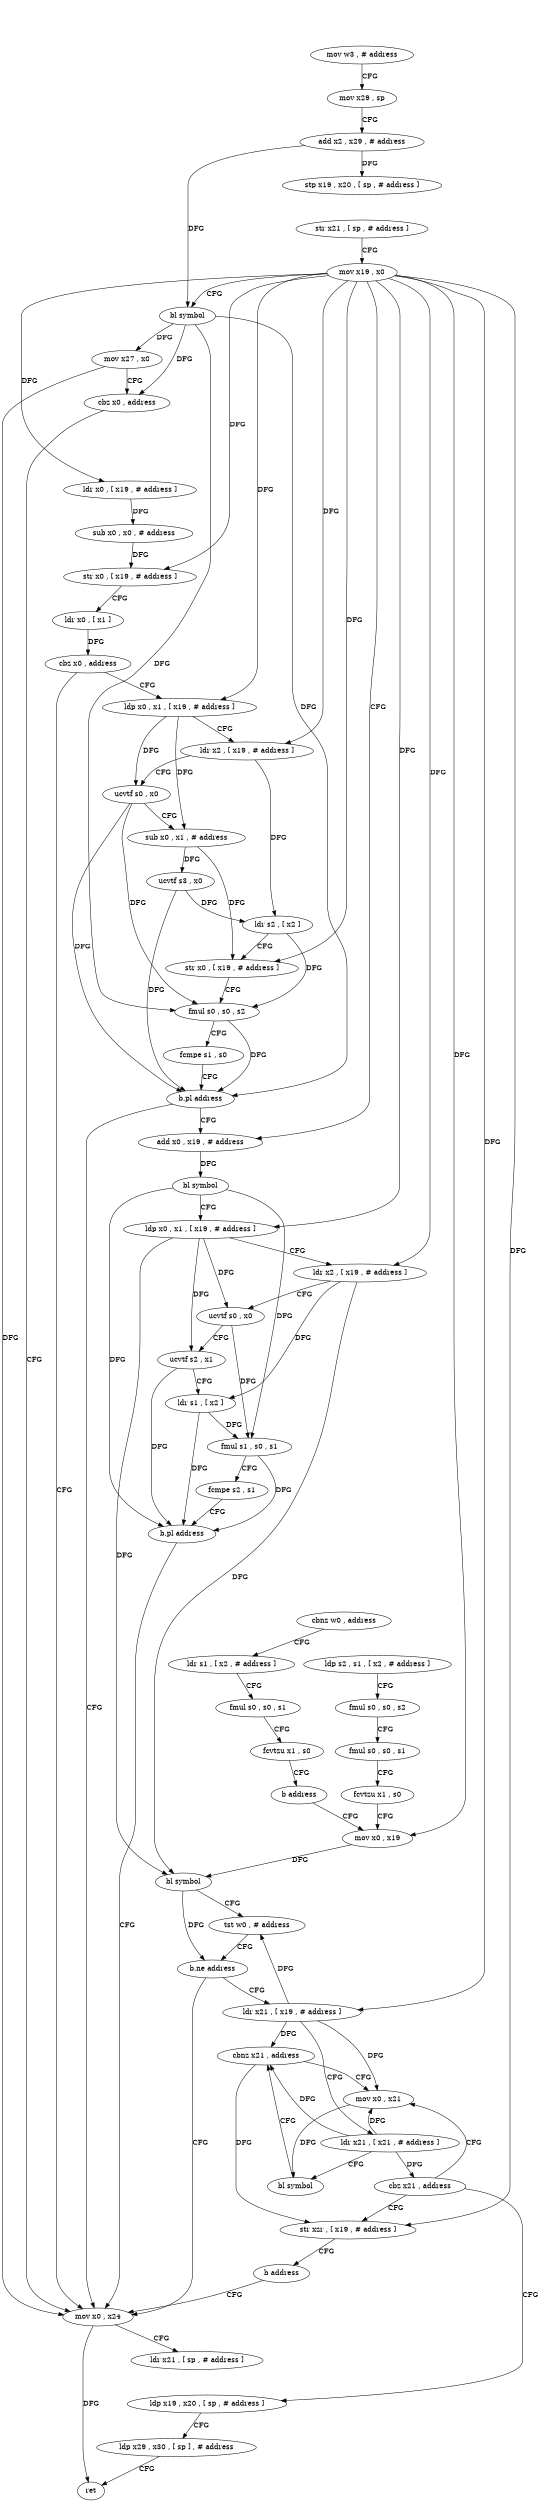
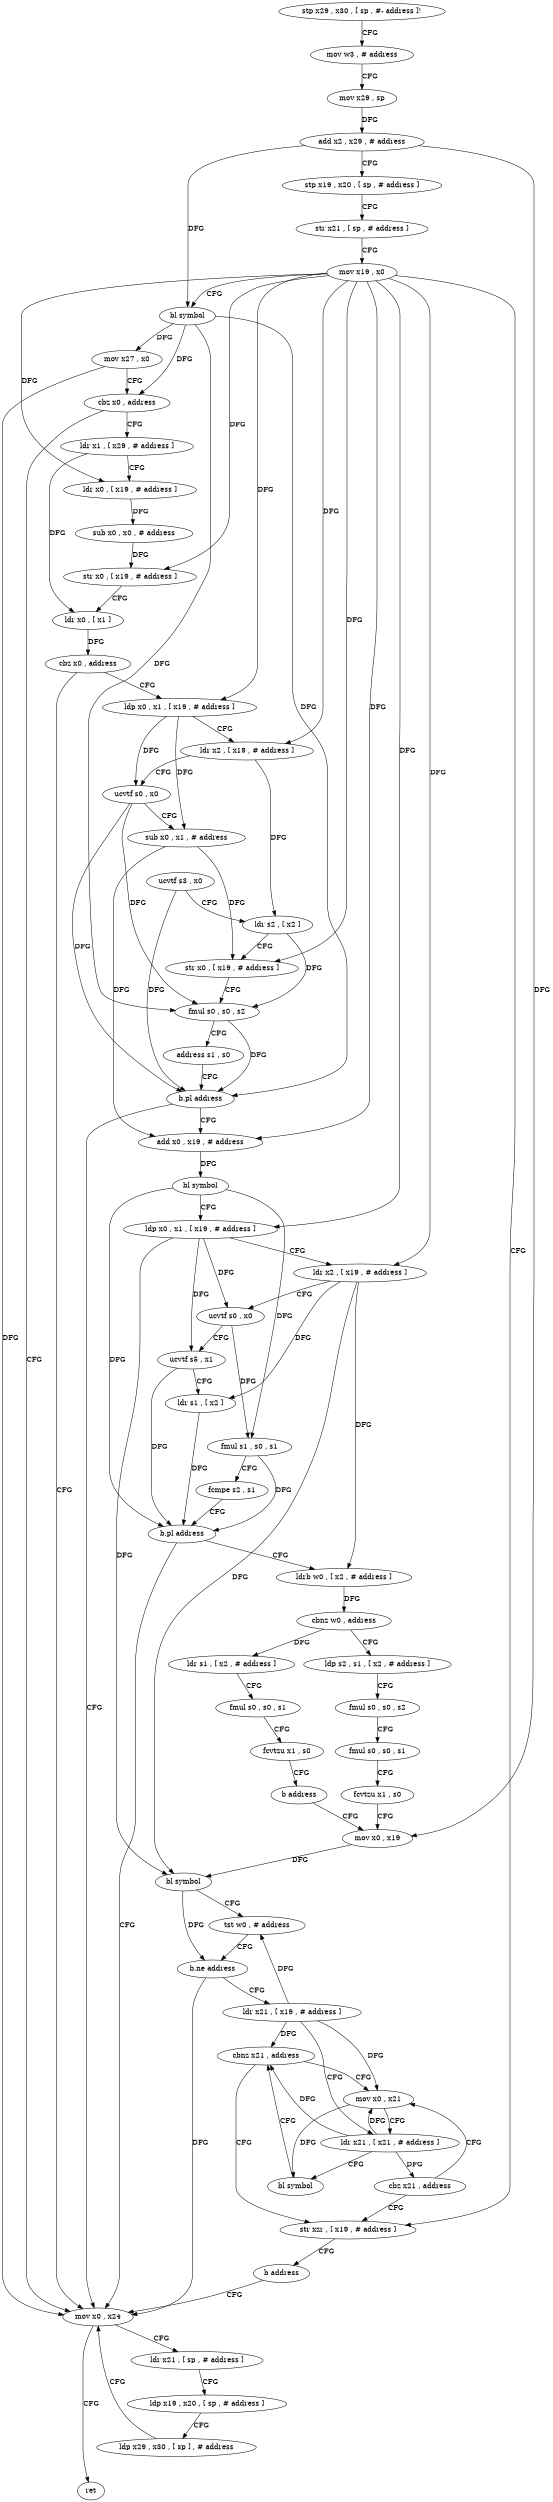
none -> (362, 12)
(370, 120) -> (370, 120)
(370, 164) -> (370, 164)
none -> (362, 205)
none -> (127, 446)
(378, 708) -> (378, 708)
(184, 857) -> (114, 988)
(210, 903) -> (210, 903)
(454, 1051) -> (534, 977)
(204, 1056) -> (204, 1056)
(484, 1158) -> none
(518, 1251) -> (518, 1251)
(192, 1360) -> (192, 1360)
(221, 1424) -> none
none -> (344, 1578)
none -> (359, 1641)
(302, 1643) -> (302, 1643)
none -> (388, 2118)
(200, 2143) -> (200, 2143)
(244, 2143) -> (244, 2143)
(510, 2372) -> (201, 2380)
(91, 2404) -> (91, 2404)
(133, 2470) -> (112, 2394)
